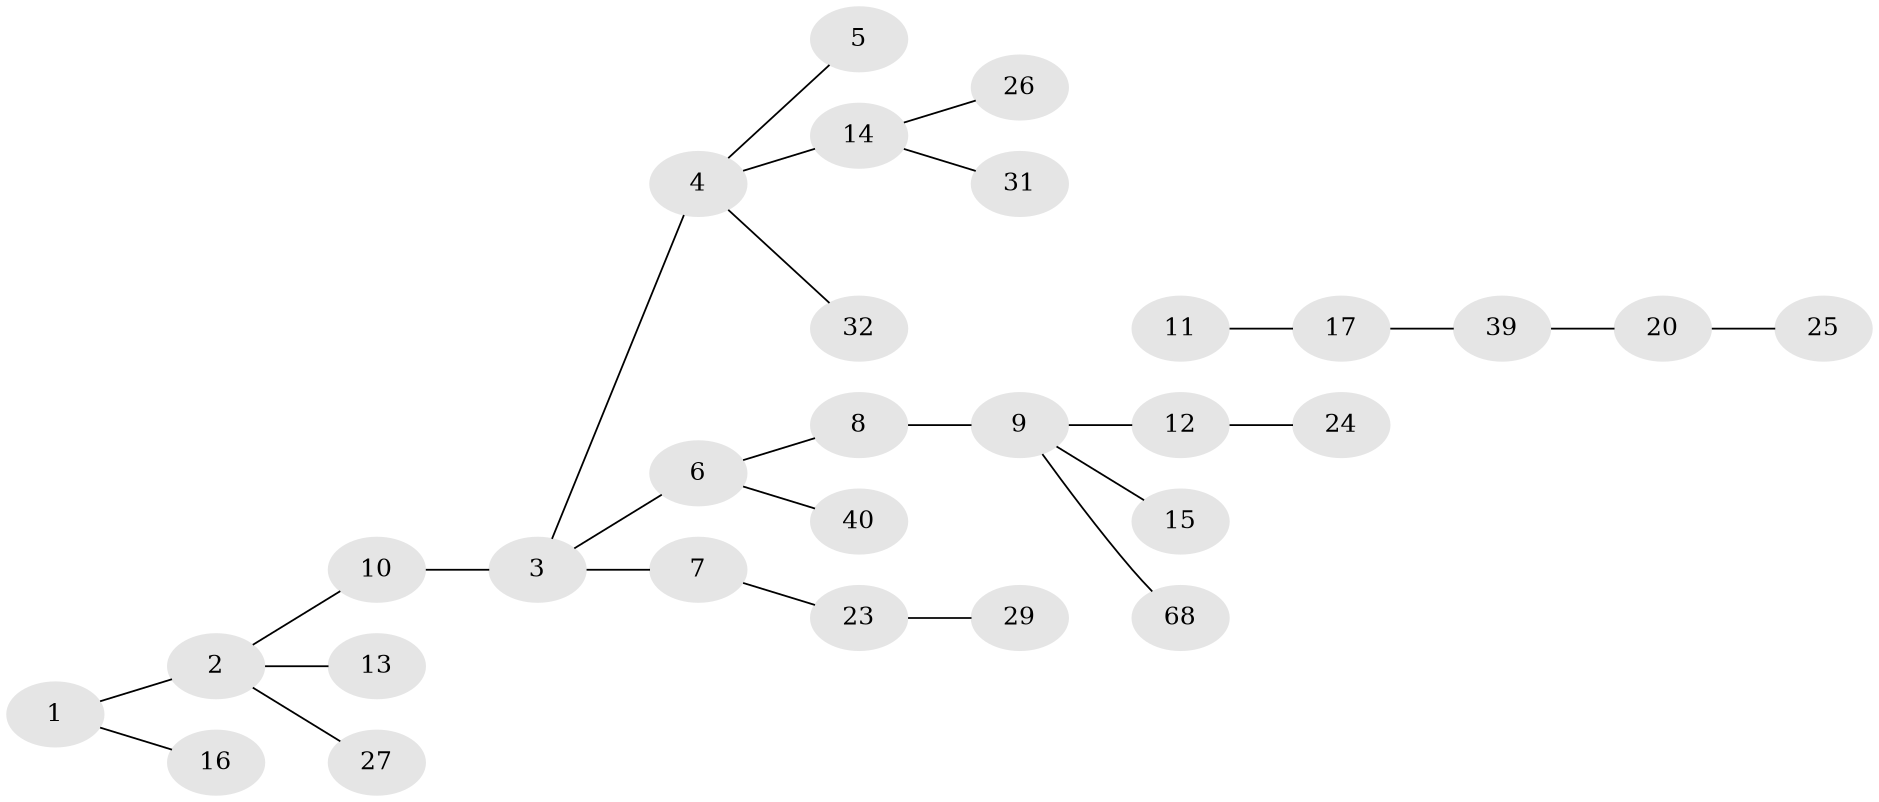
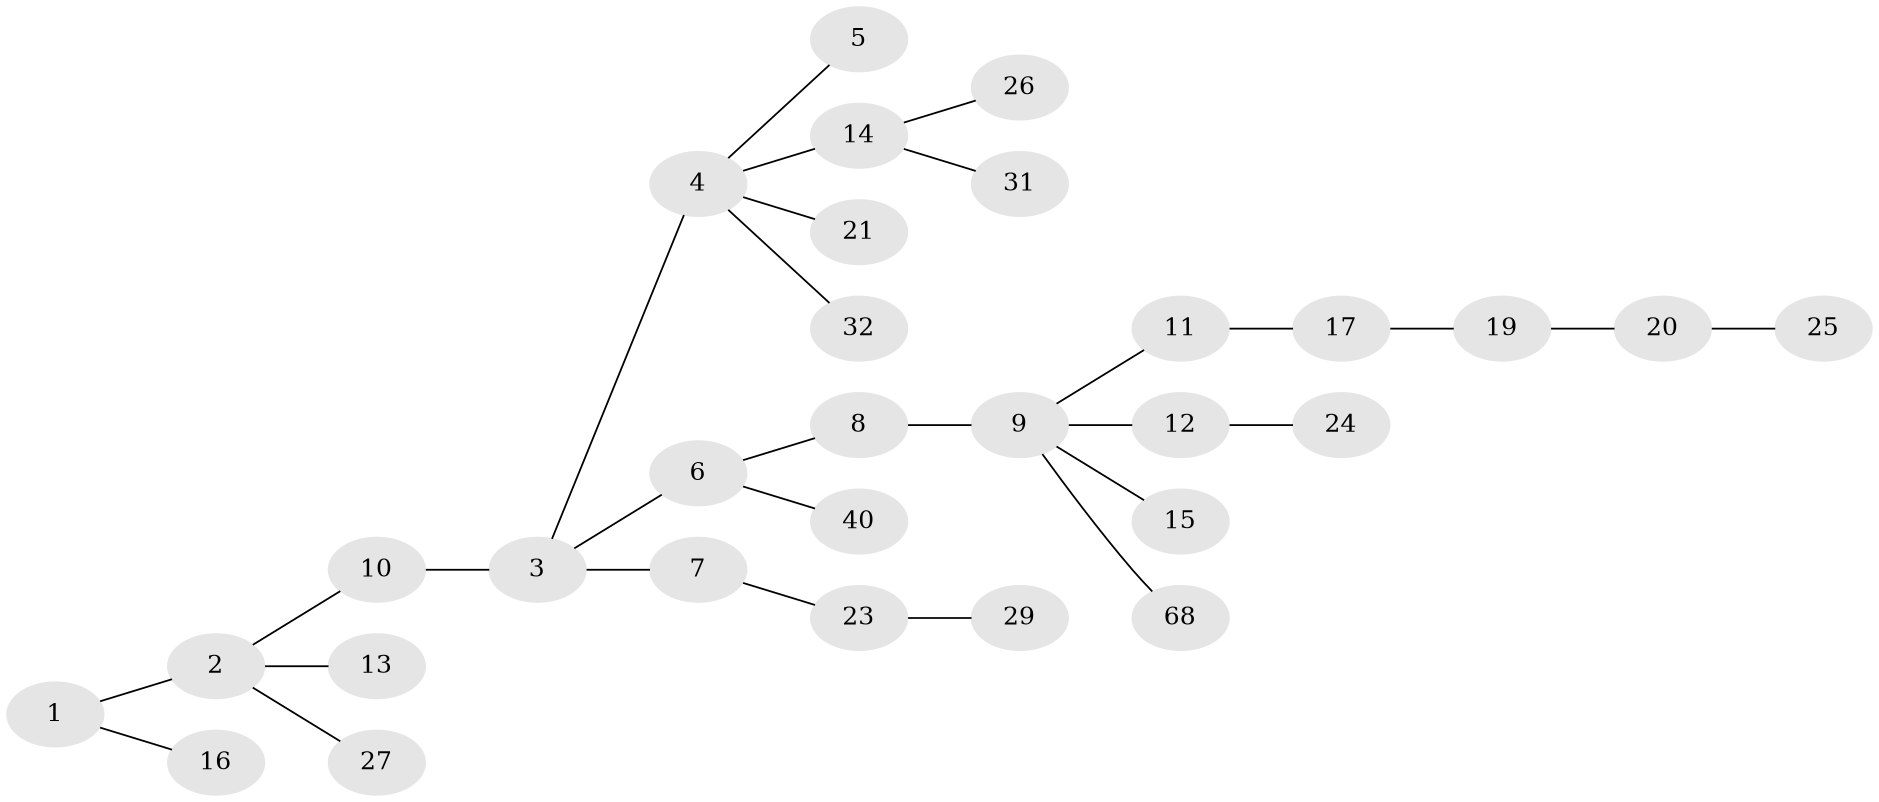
none -> (859, 232)
(1502, 329) -> (1502, 329)
none -> (1100, 377)
